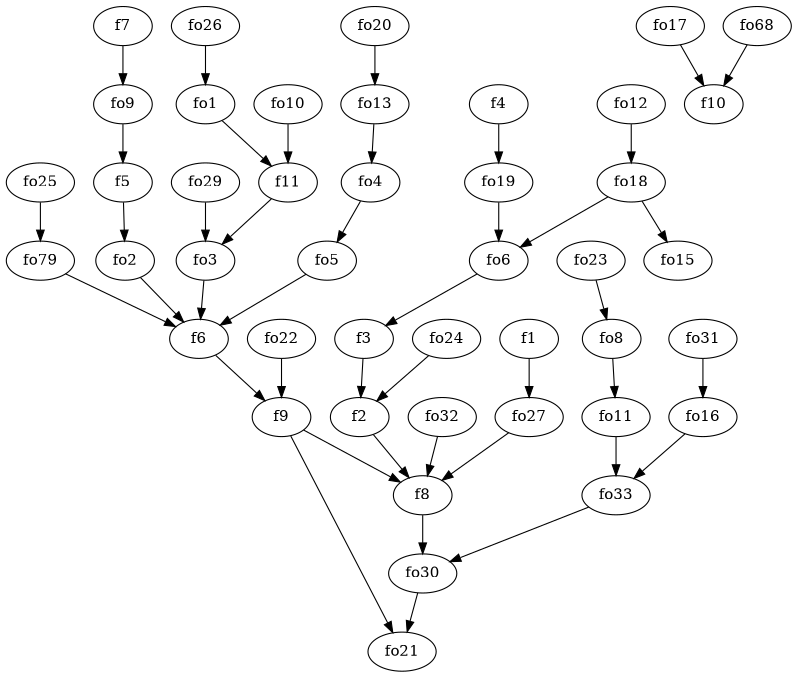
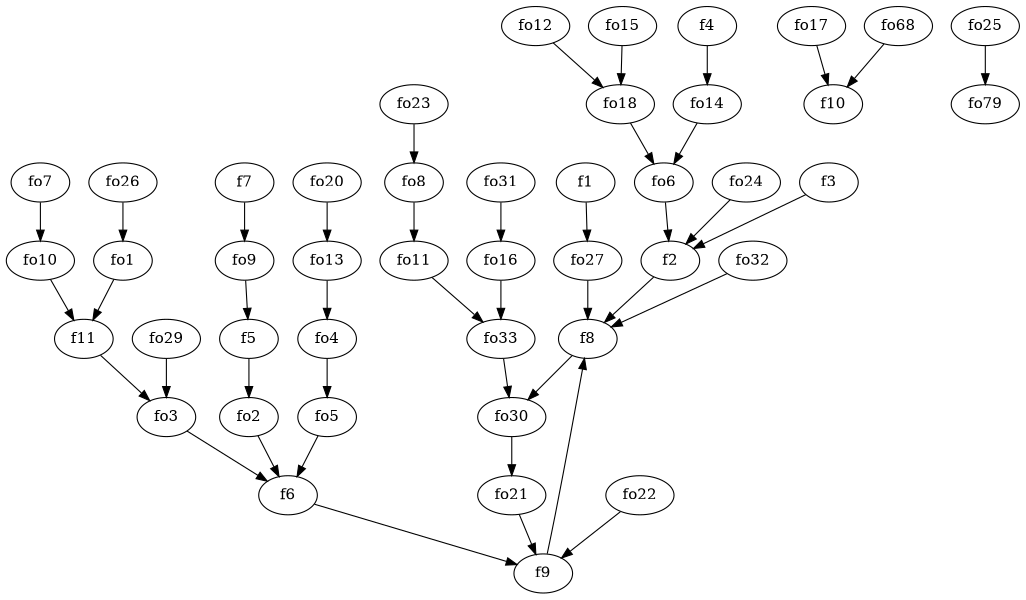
none -> (40, 182)
(499, 182) -> (707, 104)
(652, 217) -> (622, 60)
(436, 297) -> (667, 216)
(116, 298) -> none
(339, 529) -> (525, 529)
